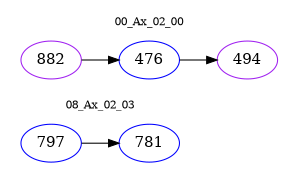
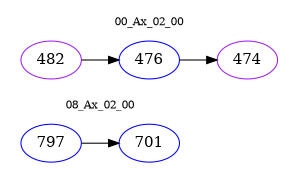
(51, 60) -> (51, 60)
(247, 60) -> (247, 60)
(100, 106) -> (100, 106)
(149, 143) -> (149, 143)
